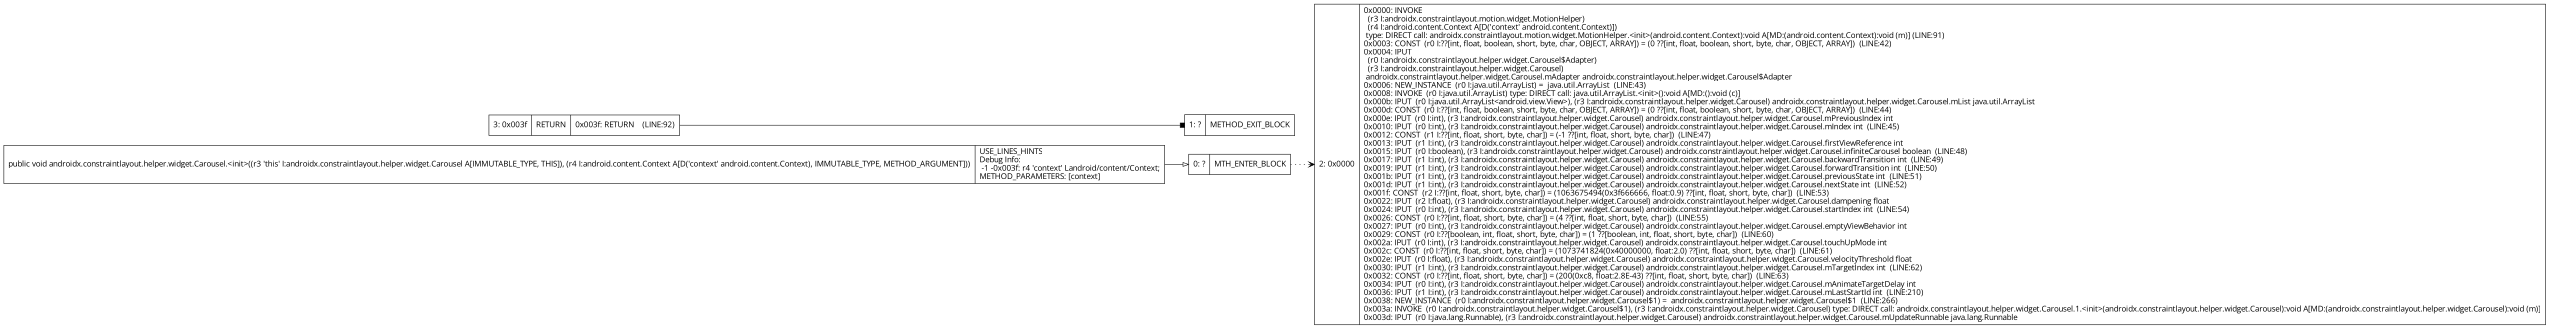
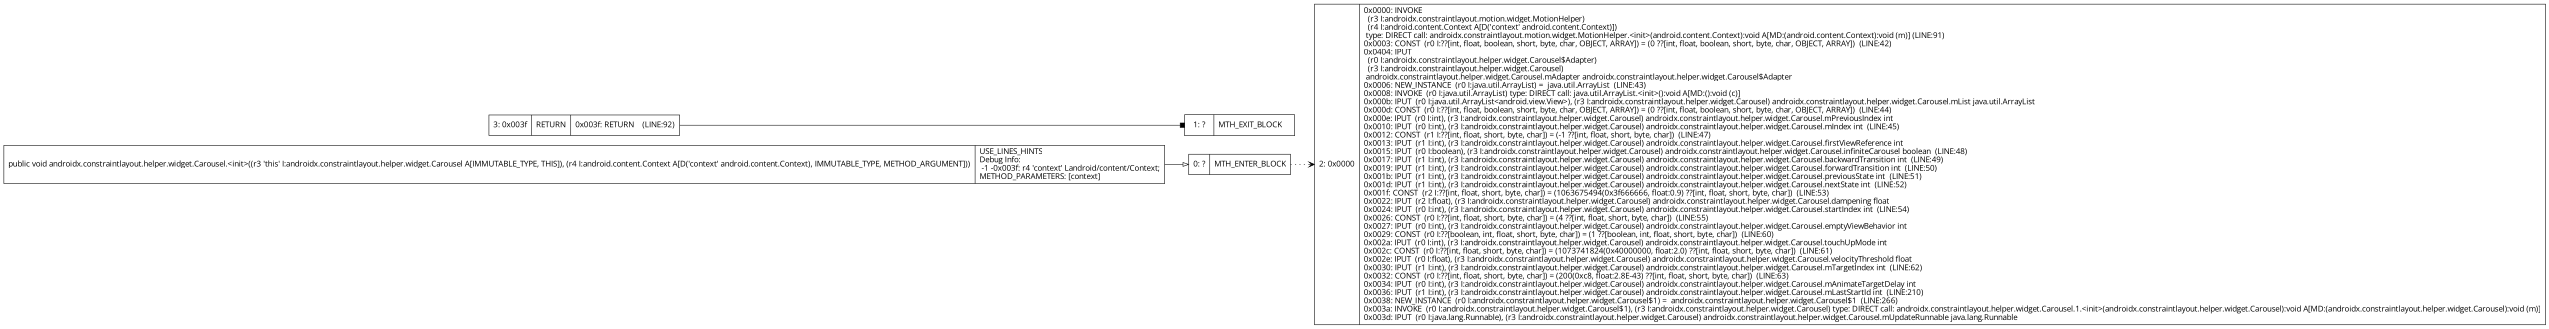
(1390, 52) -> (1390, 52)
(1250, 125) -> (1250, 125)
